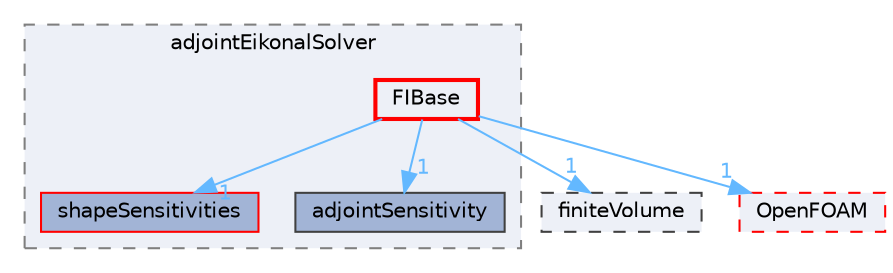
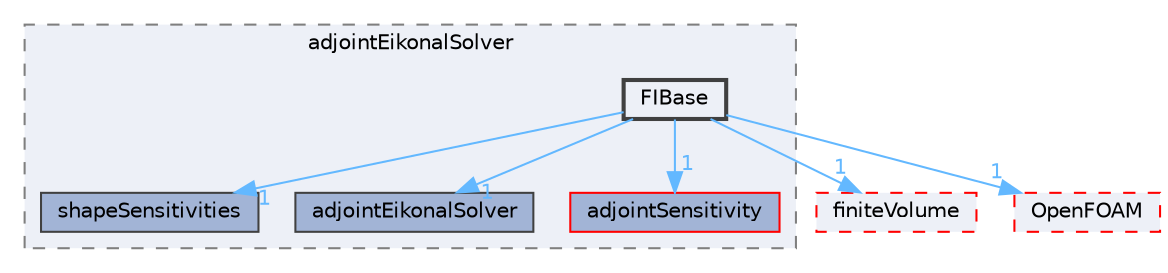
(427, 99) -> (675, 99)
(150, 212) -> (150, 212)
(400, 212) -> (675, 212)
none -> (414, 212)
(622, 212) -> (896, 212)
